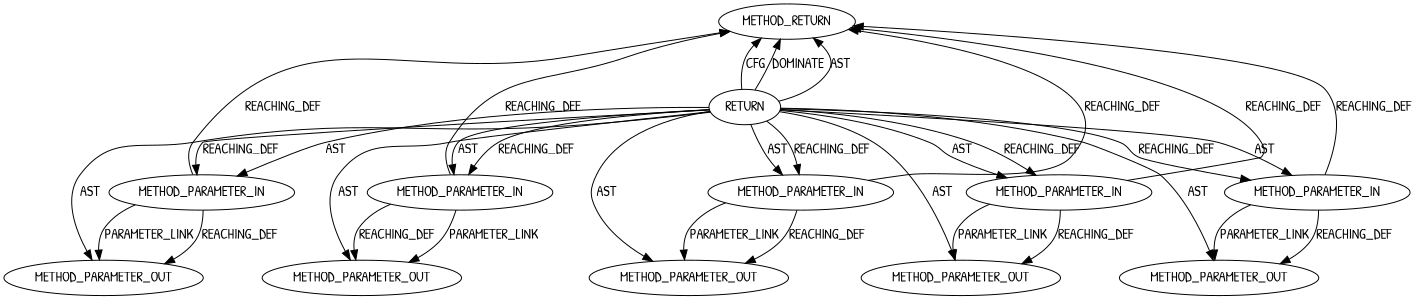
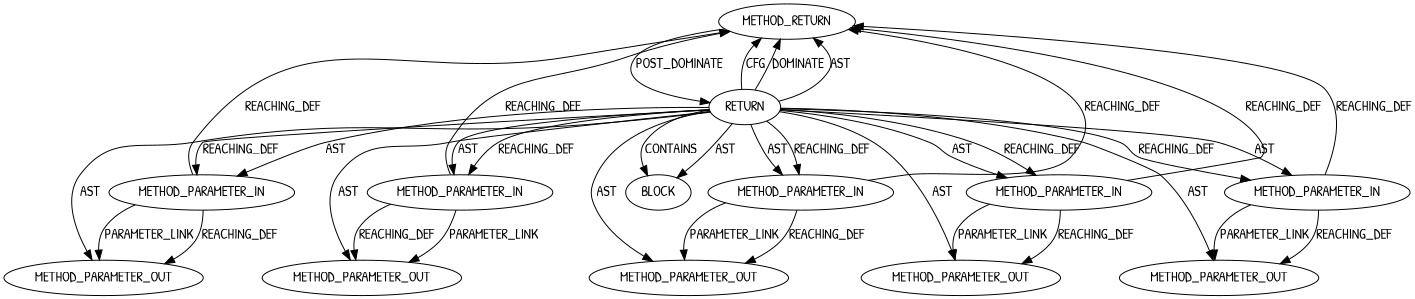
none -> (632, 65)
none -> (658, 192)
